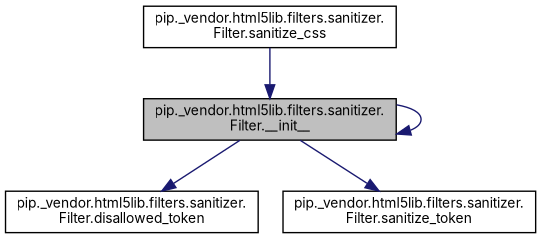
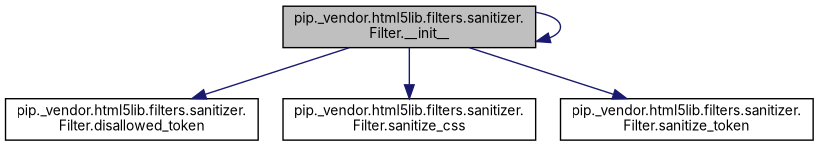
(270, 66) -> (409, 66)
